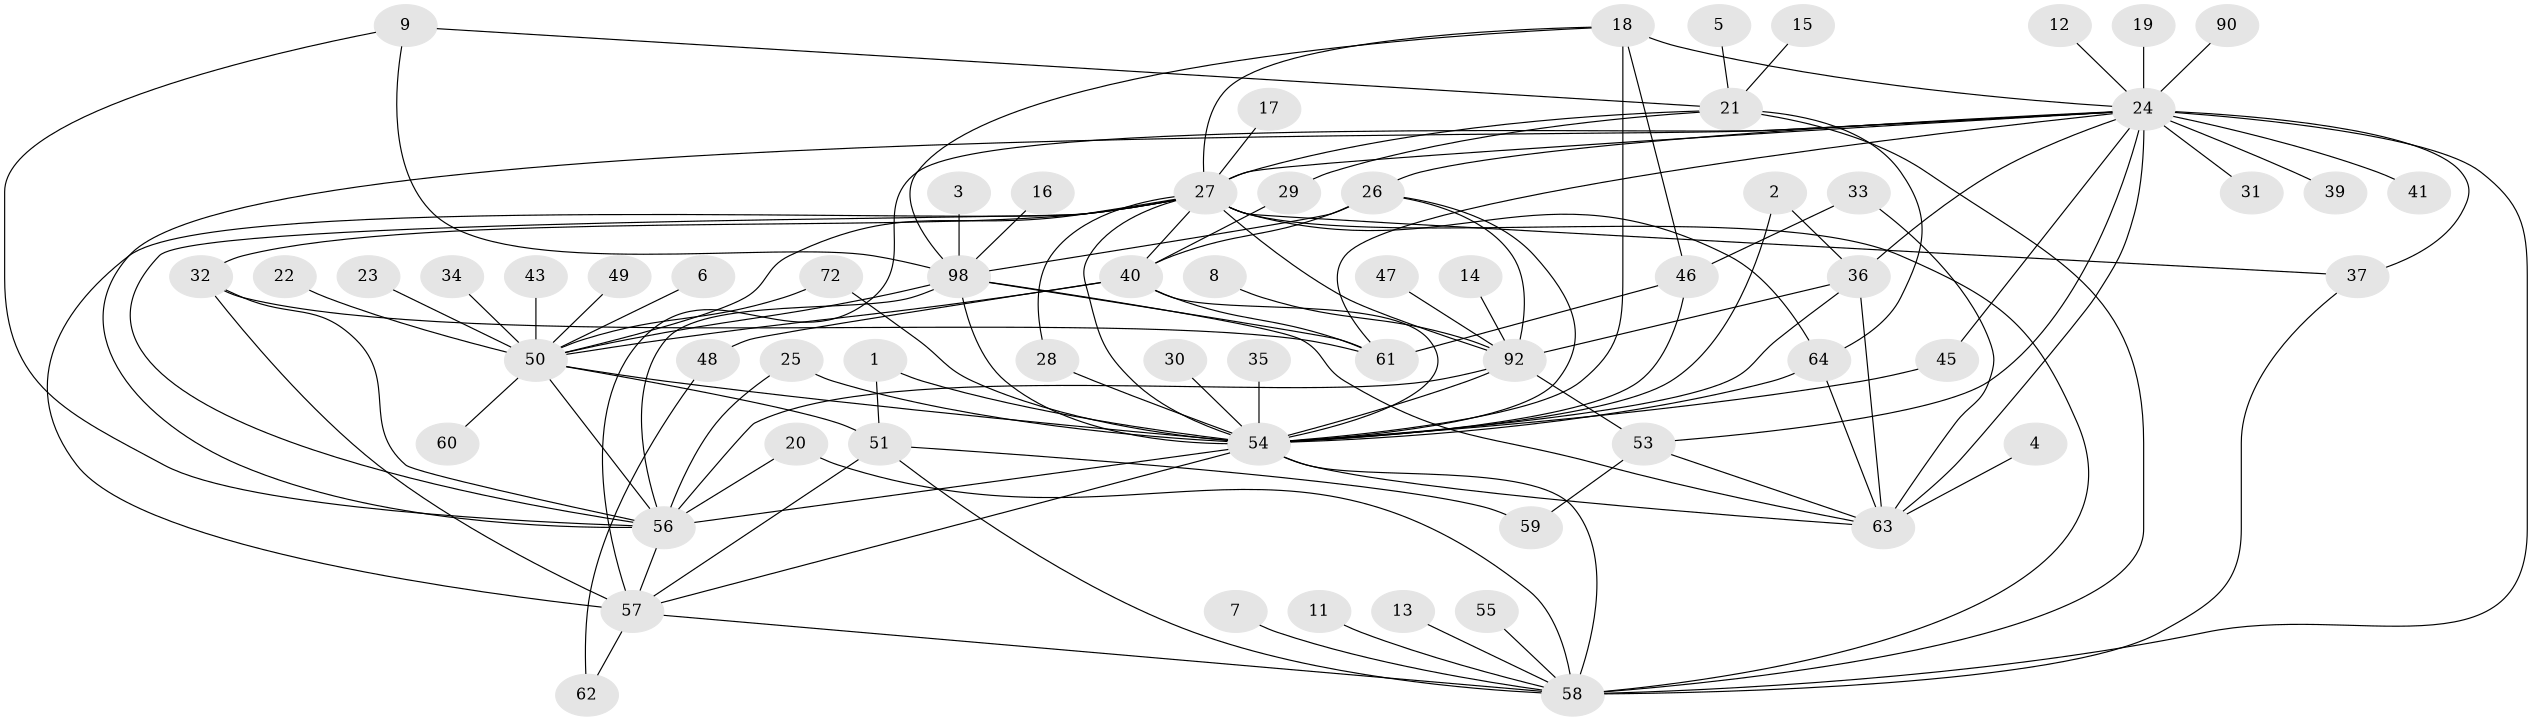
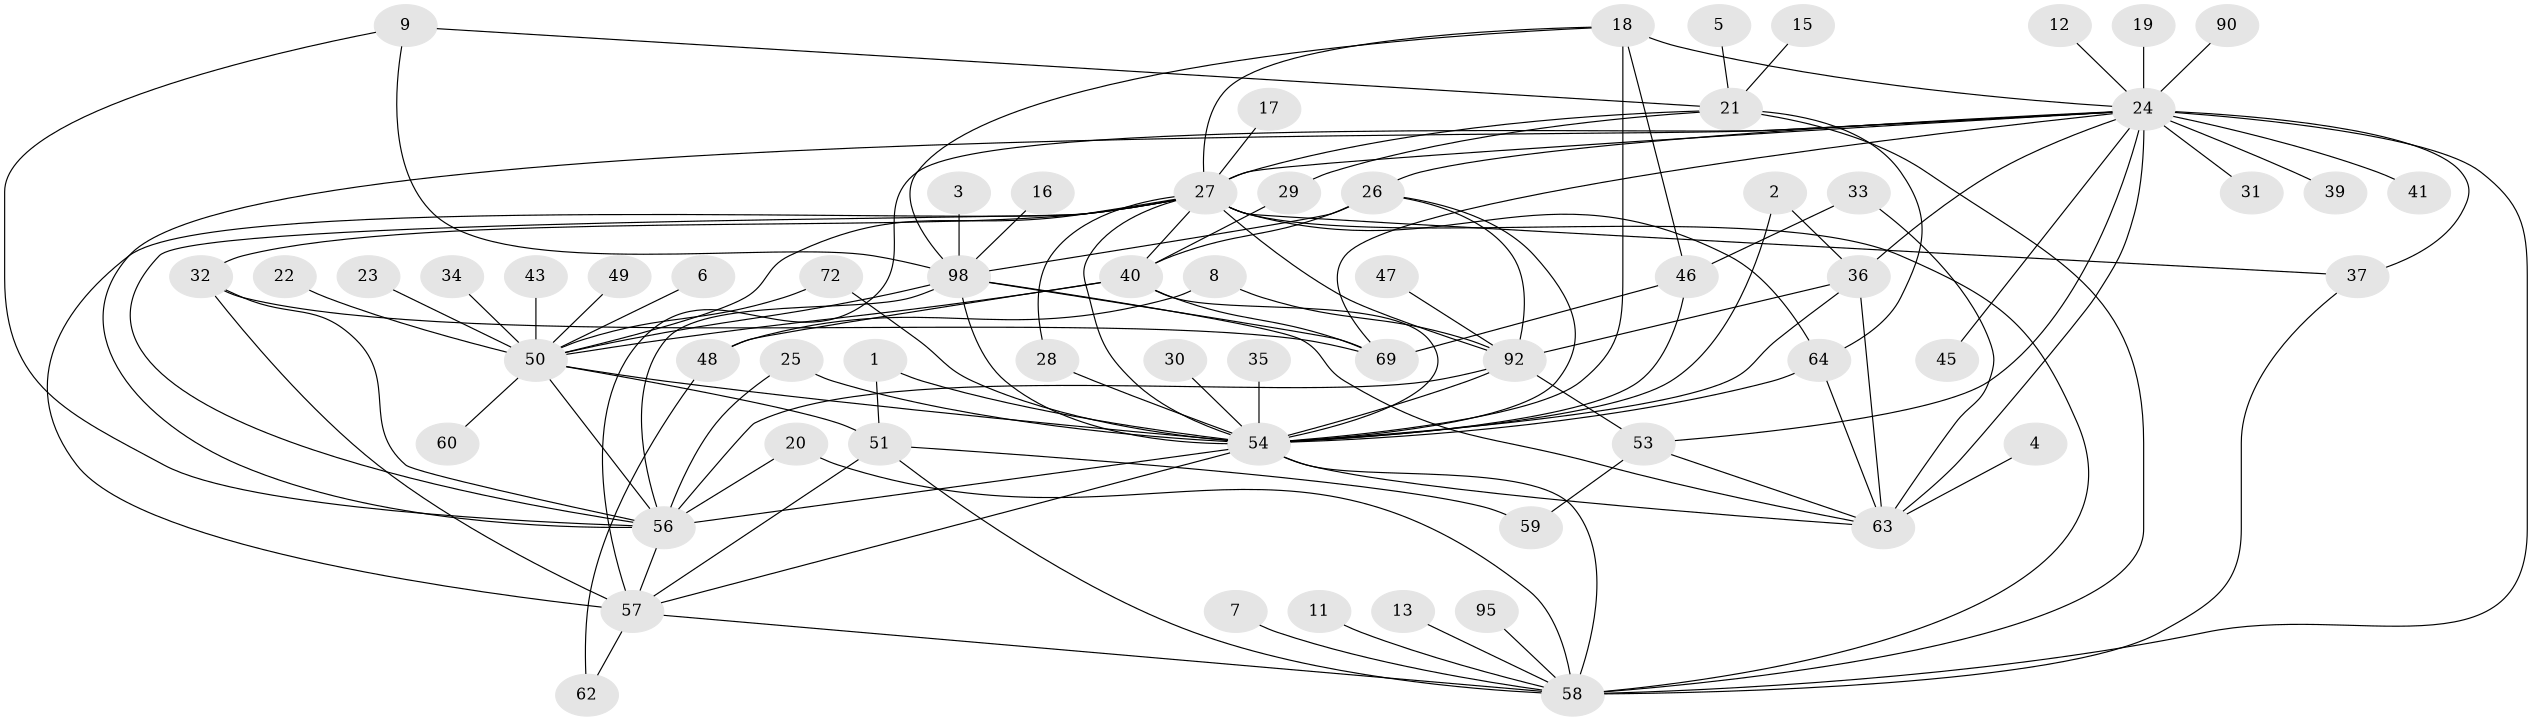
(1471, 277) -> none
none -> (950, 318)
(1387, 360) -> (1387, 360)
(1715, 402) -> none
(1487, 611) -> (1487, 611)
